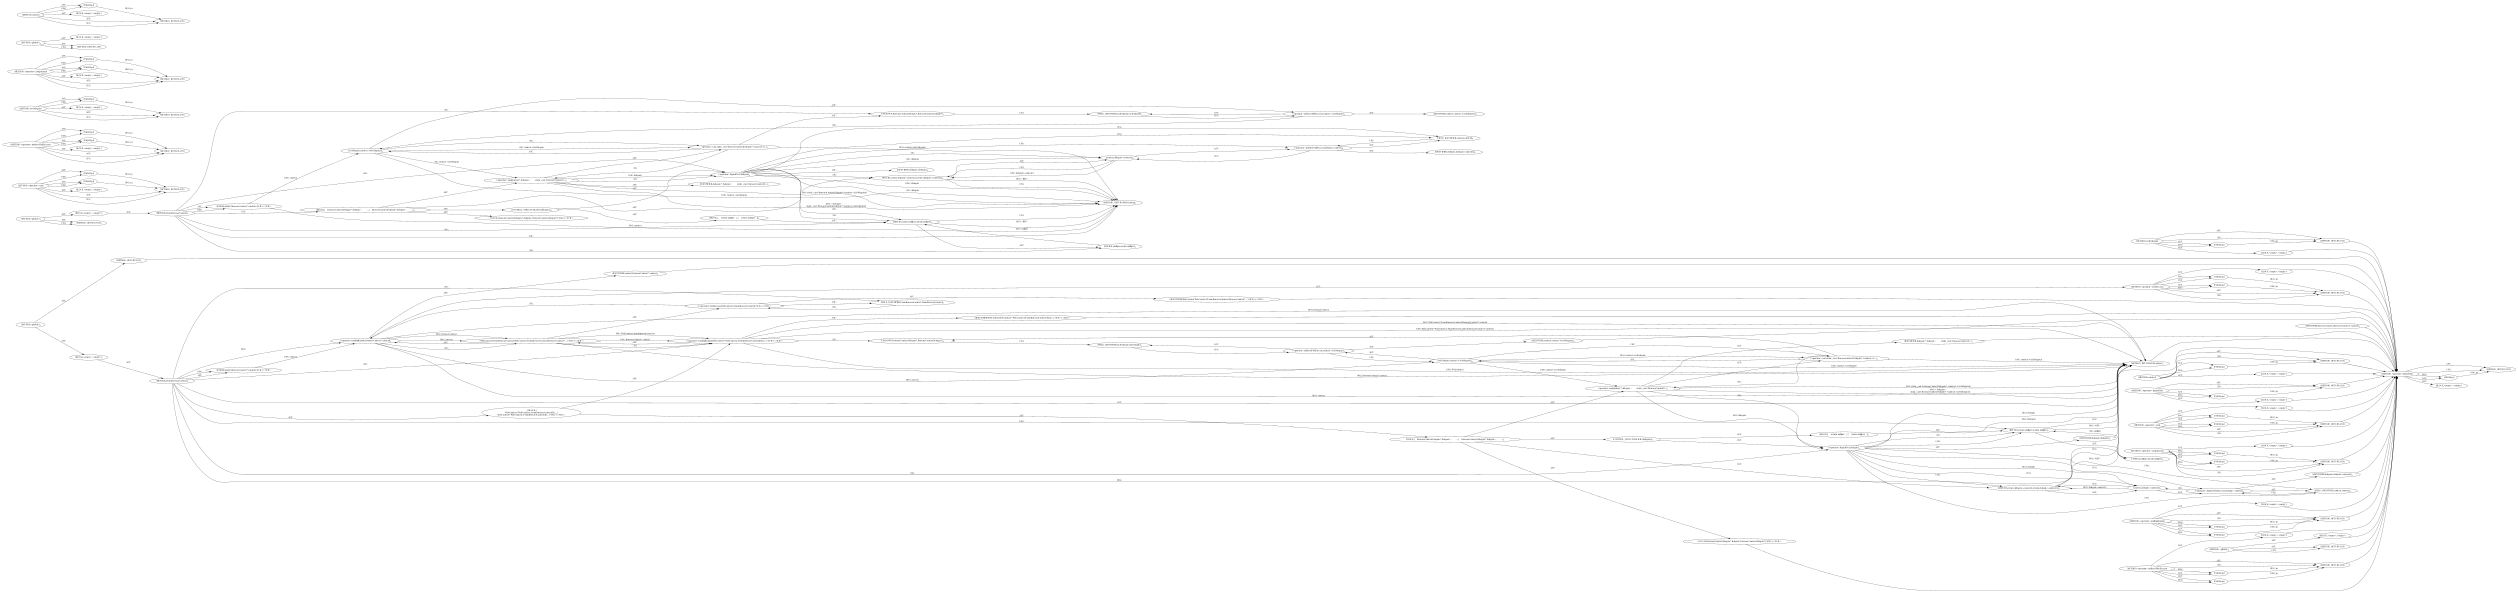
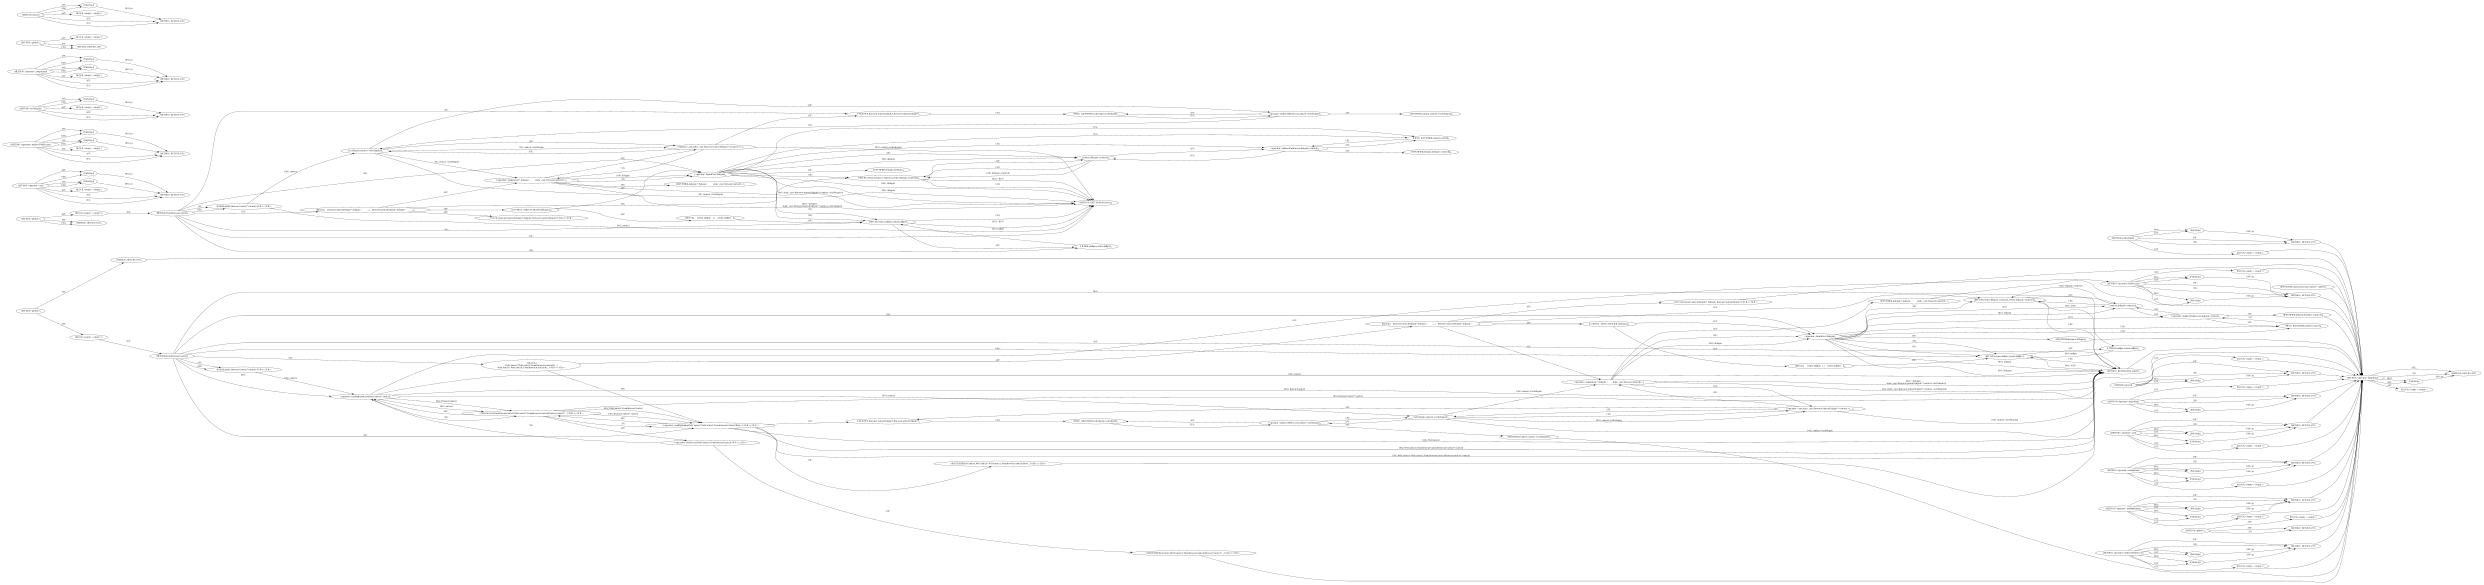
(486, 291) -> none
(912, 303) -> none
(2332, 326) -> none
